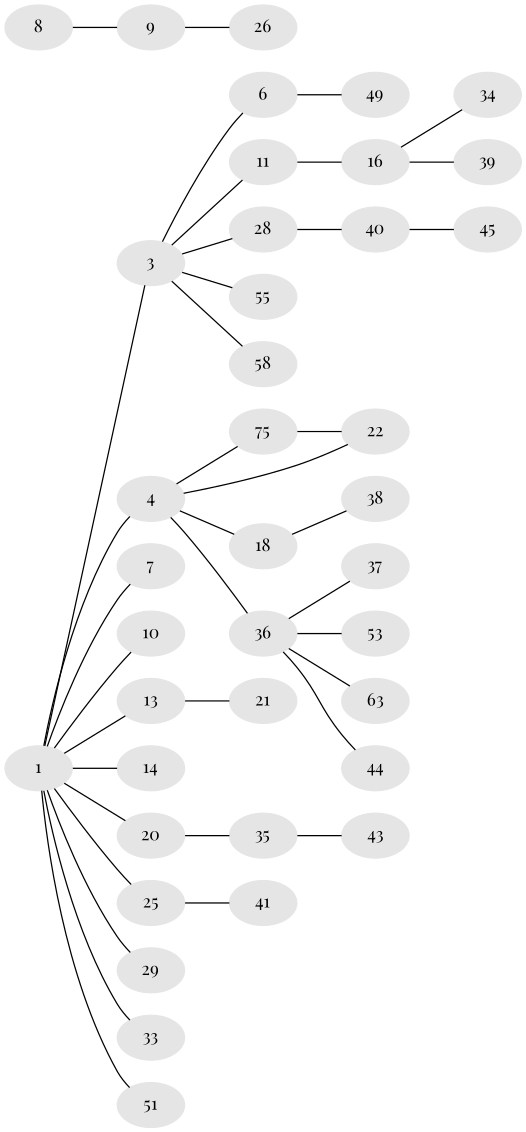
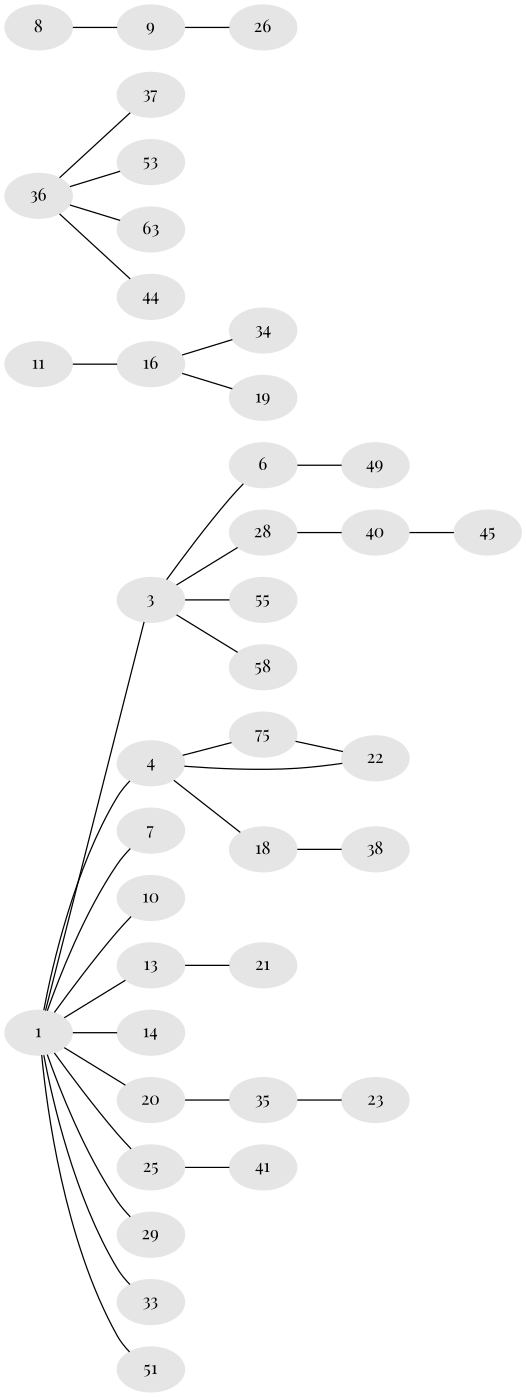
(488, 162) -> (263, 398)
(207, 213) -> none
(210, 564) -> none
(375, 836) -> (375, 1100)
